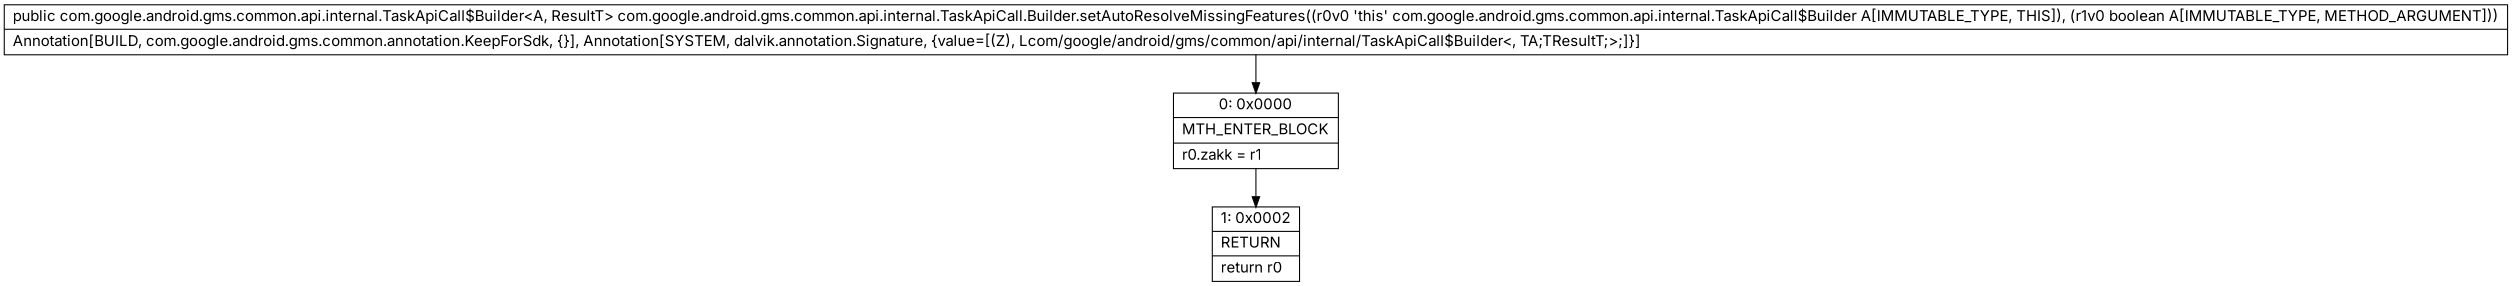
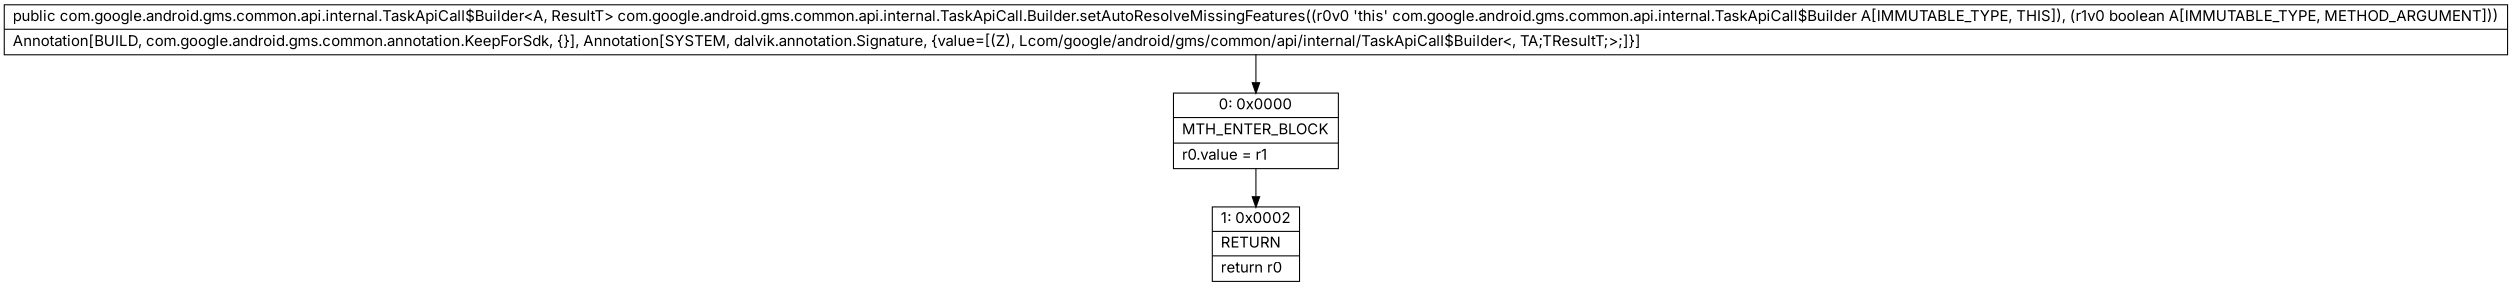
(1222, 155) -> (1225, 155)
